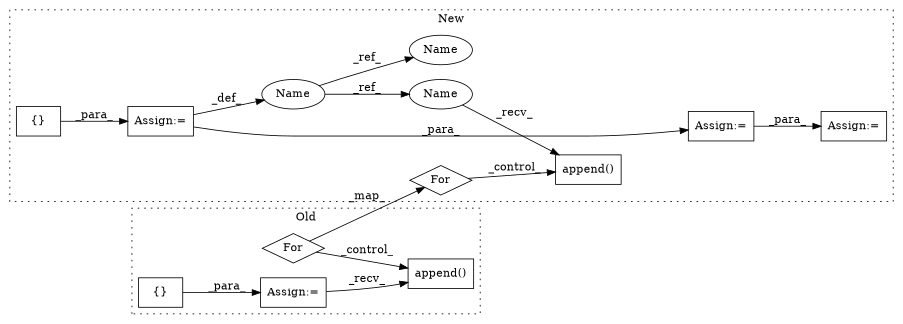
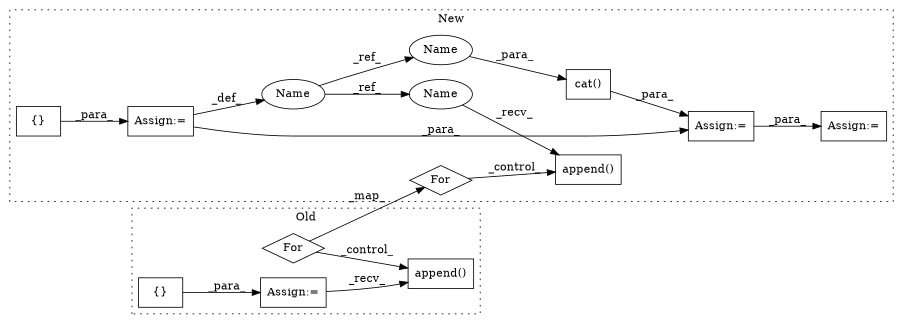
none -> (588, 84)
